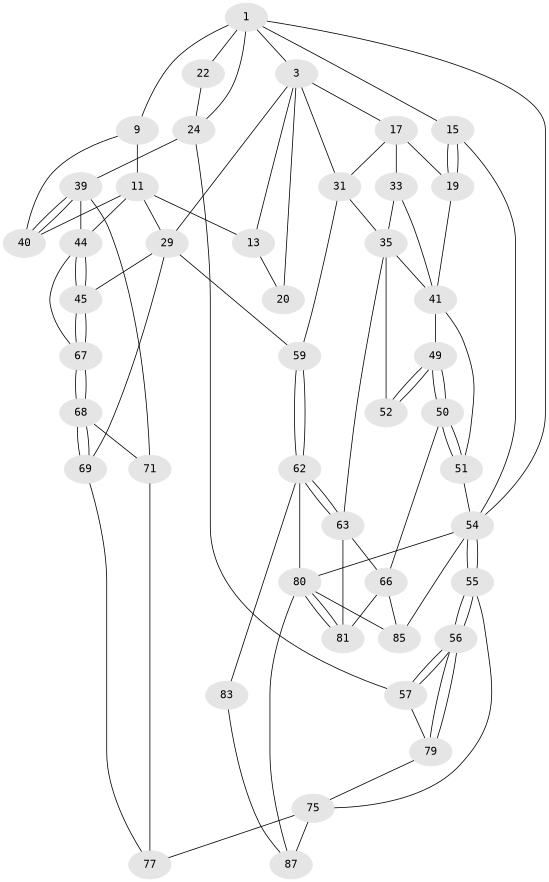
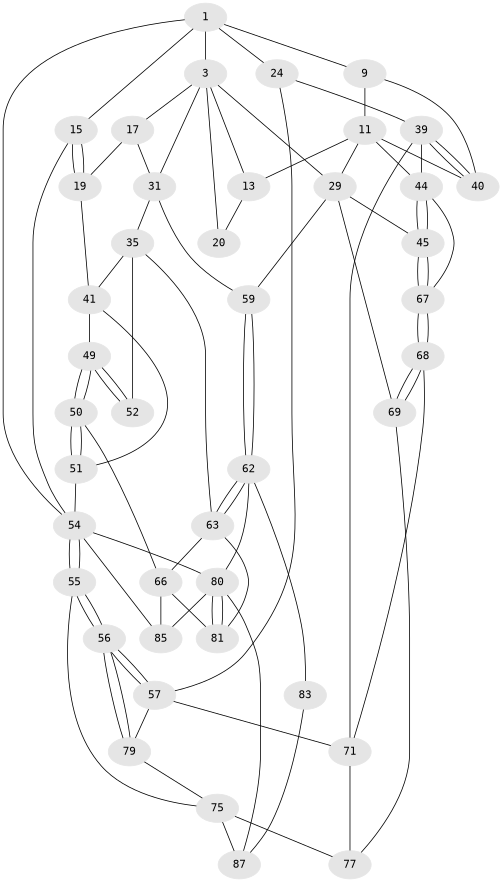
(203, 74) -> none
(396, 187) -> none
none -> (252, 724)
